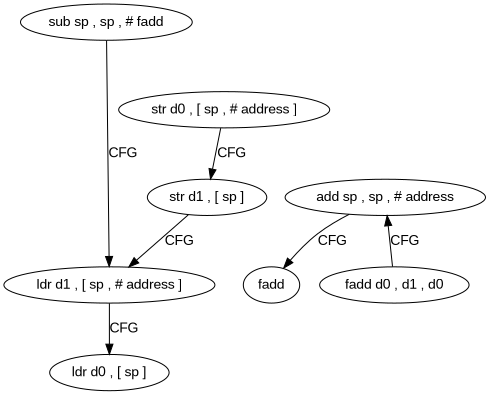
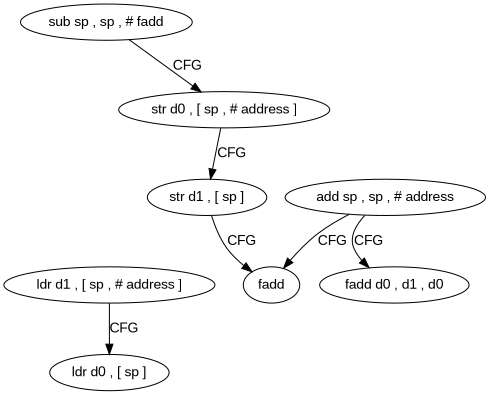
(108, 149) -> (161, 63)
(162, 238) -> (224, 243)
(390, 246) -> (353, 237)
